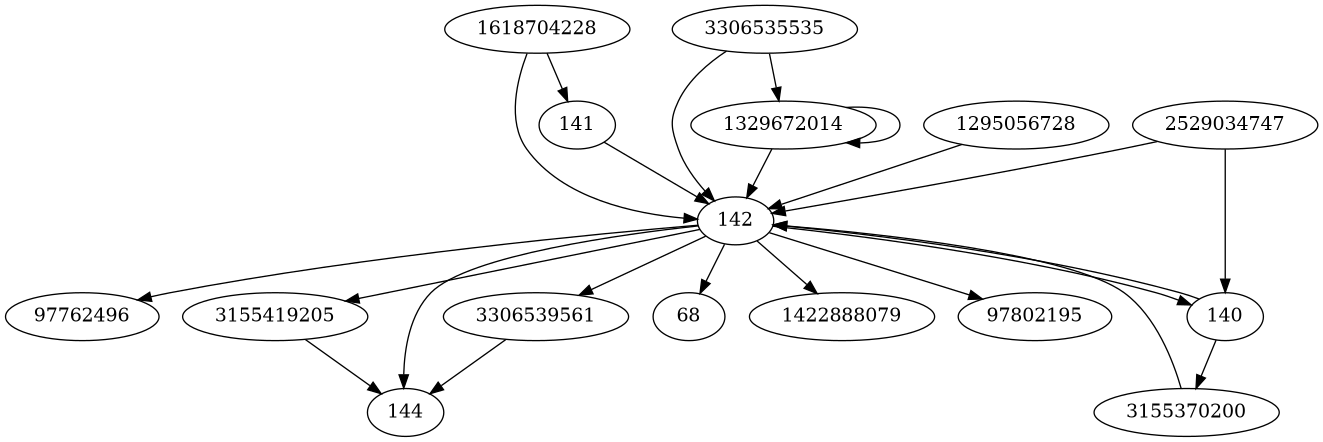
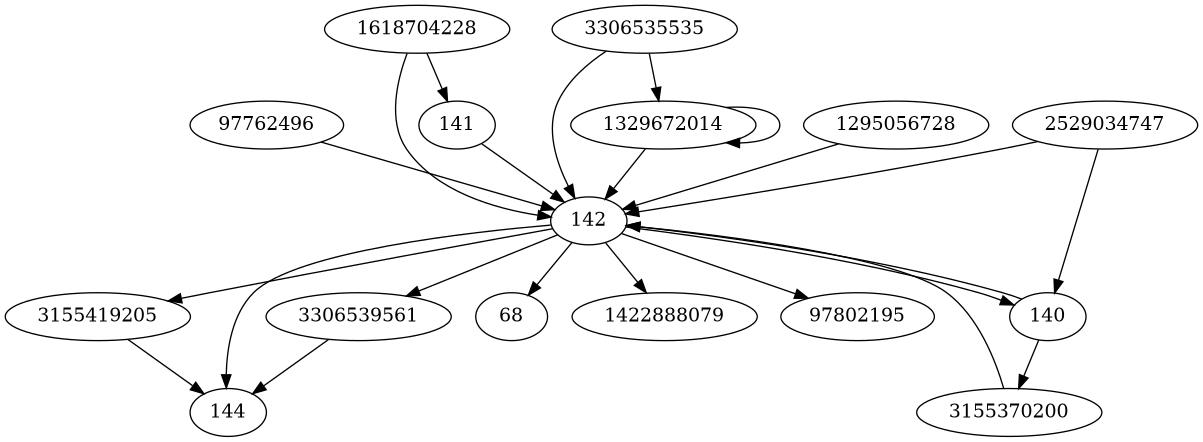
(424, 254) -> (409, 168)
